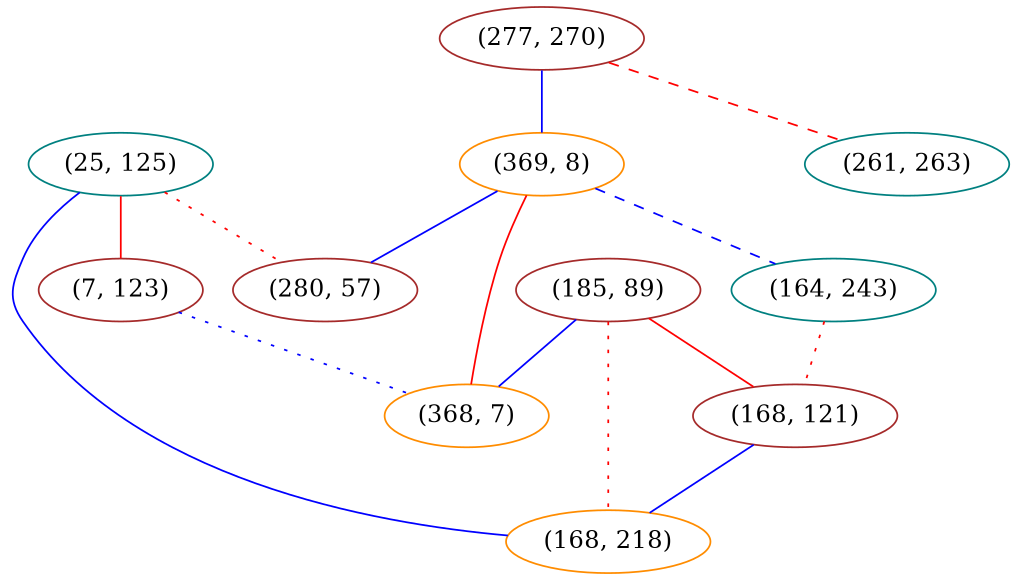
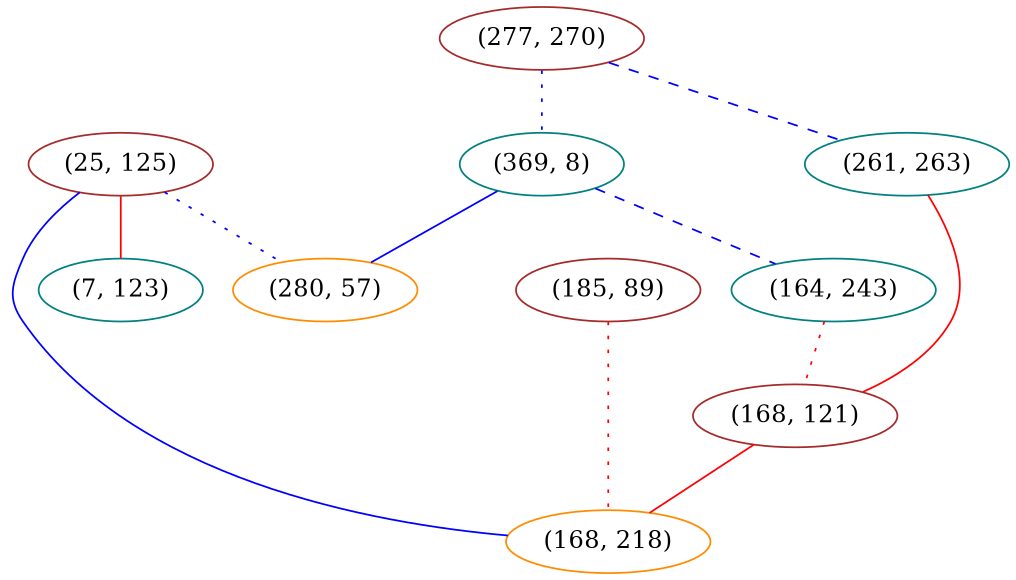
(725, 101) -> (725, 101)
(542, 102) -> (542, 102)
(121, 164) -> (121, 164)
(542, 164) -> (542, 164)
(223, 227) -> (223, 227)
(121, 290) -> (121, 290)
(325, 290) -> (325, 290)
(701, 353) -> (955, 312)
(467, 416) -> none
(702, 479) -> (702, 479)
